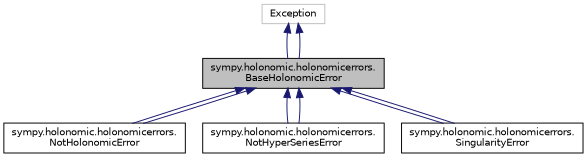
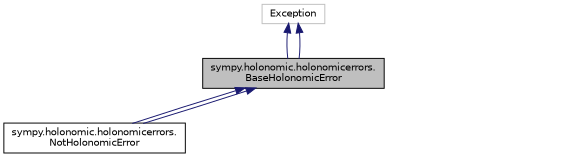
(293, 138) -> none
(492, 138) -> none
